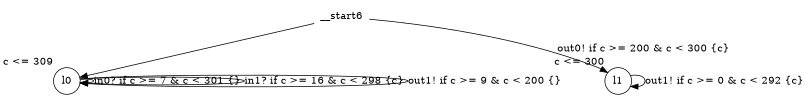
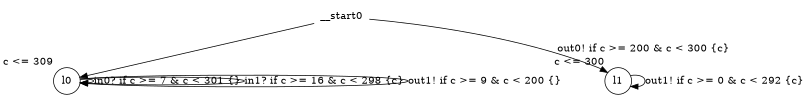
(342, 16) -> (342, 16)
